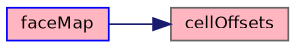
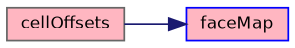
(131, 24) -> (146, 24)
